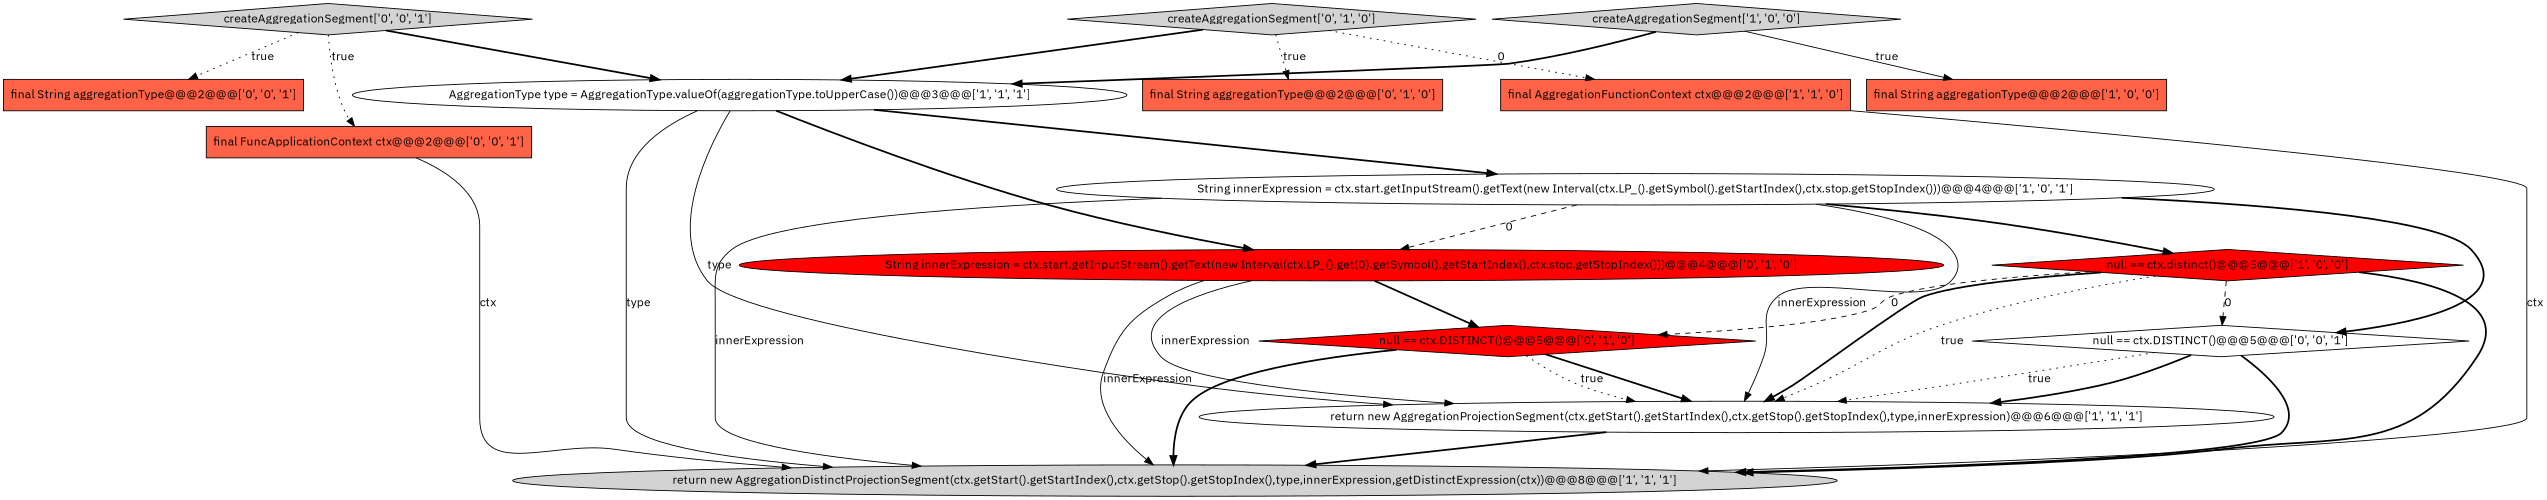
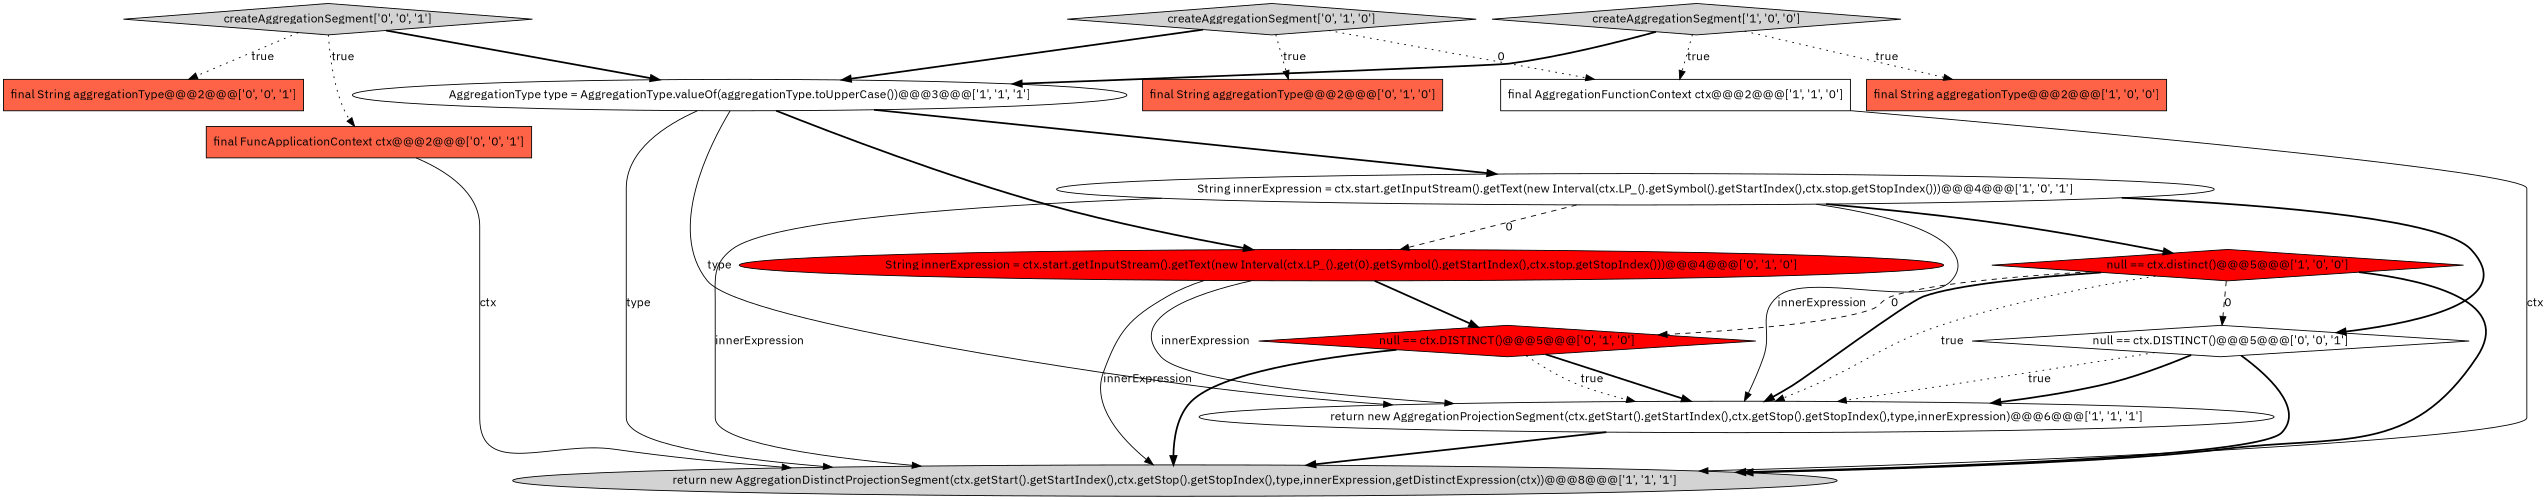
none -> (1687, 53)
(1844, 54) -> (1844, 54)
(1676, 95) -> (1676, 95)
